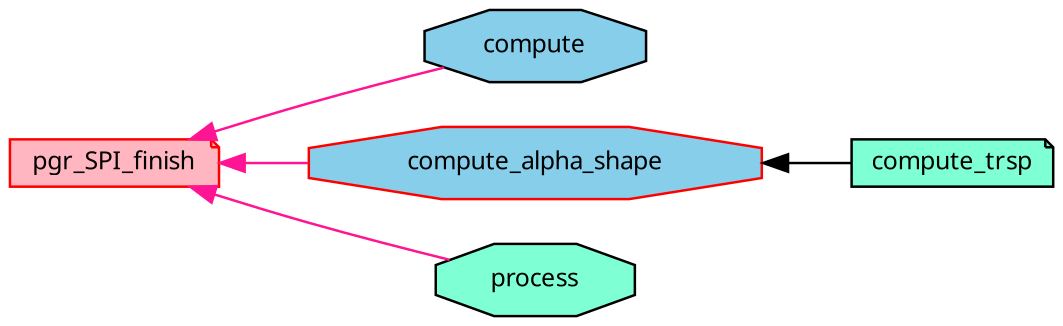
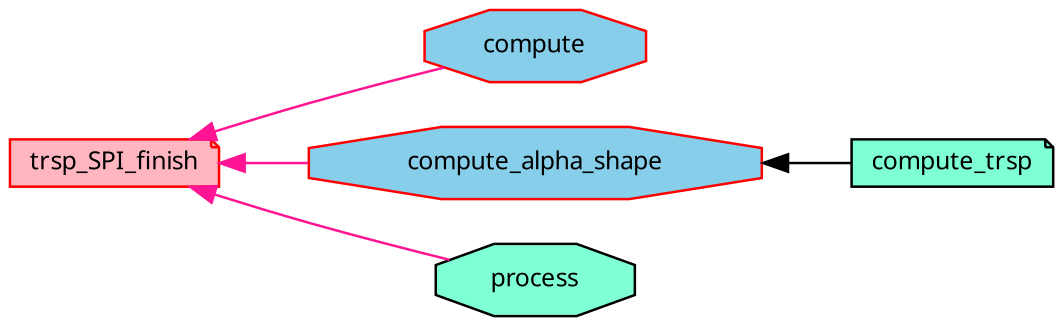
(535, 46) -> (535, 46)
(114, 163) -> (114, 163)
